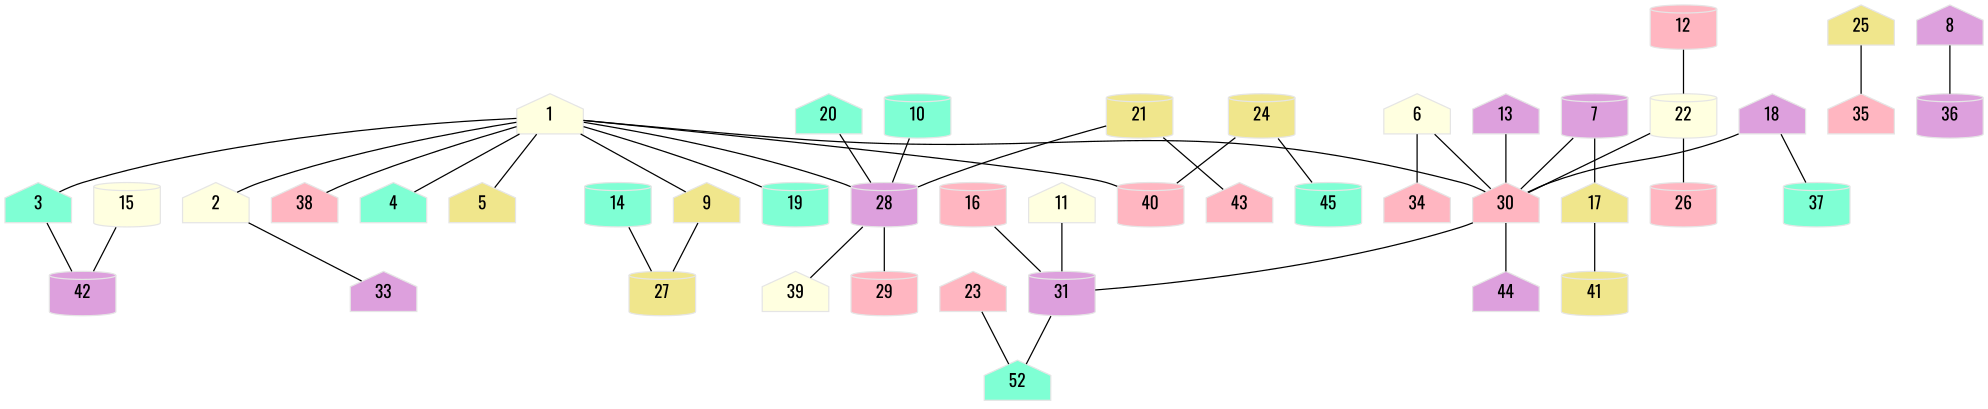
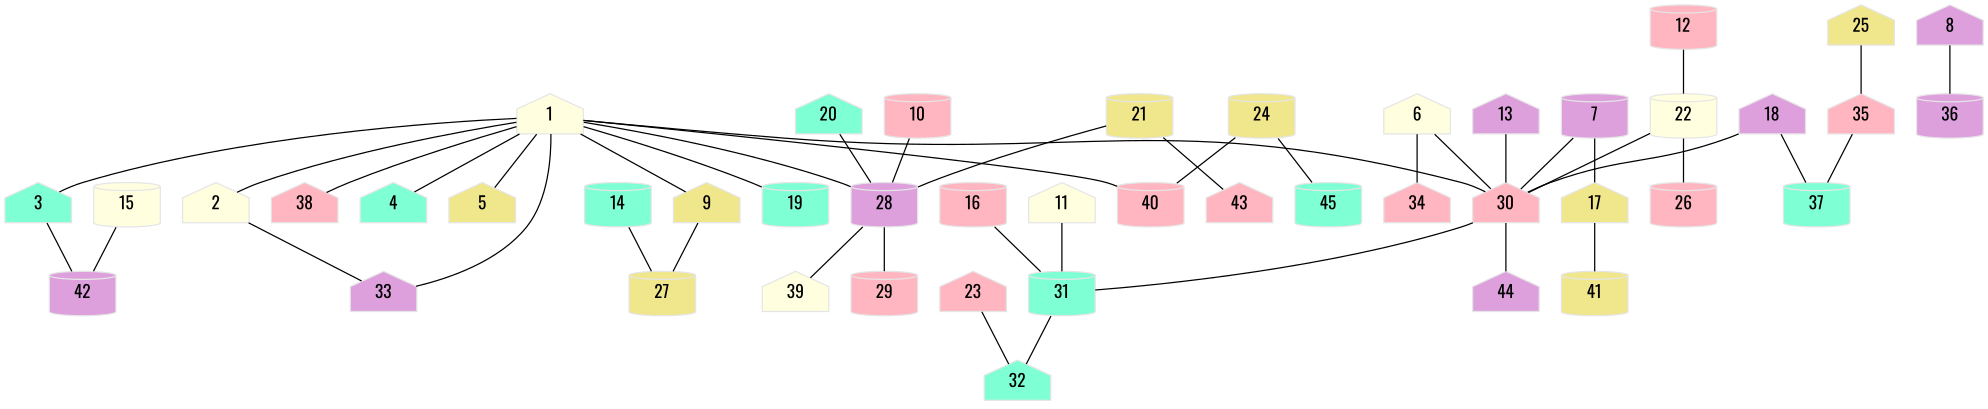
(918, 116) -> (918, 116)
none -> (1840, 158)
none -> (516, 238)
(1062, 294) -> (1062, 294)
(1018, 382) -> (1018, 382)
